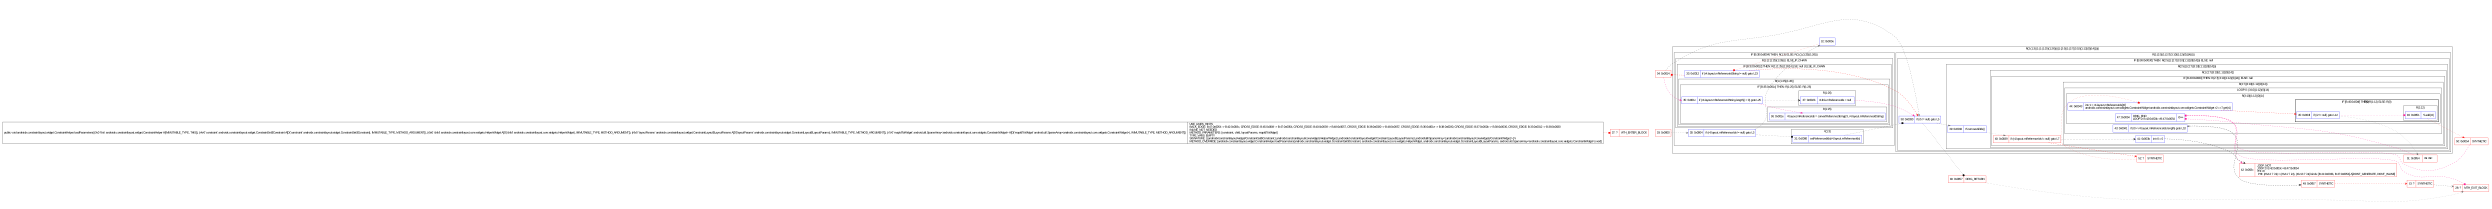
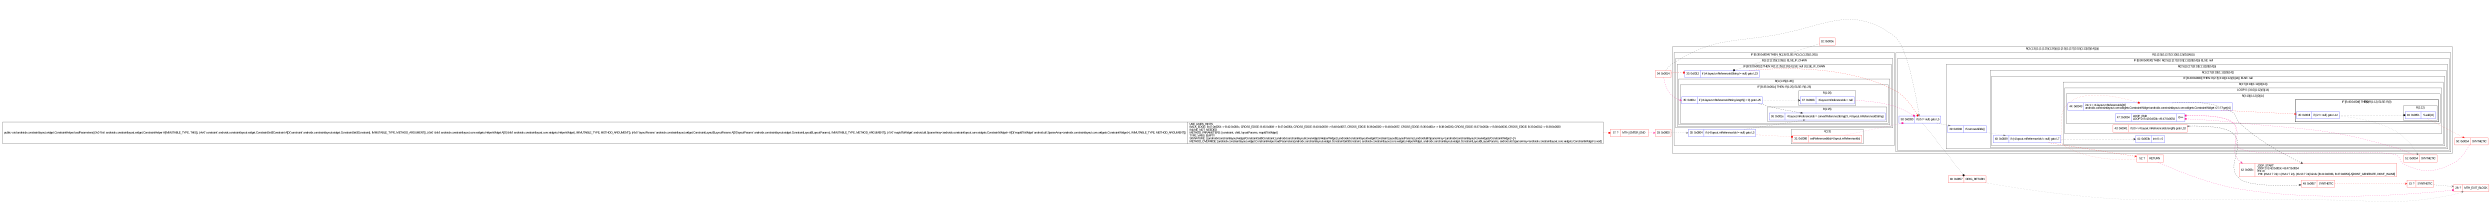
(1827, 42) -> (1827, 42)
(1777, 57) -> (1777, 57)
(1840, 73) -> (1840, 73)
(1679, 75) -> (1678, 73)
(1774, 81) -> (1774, 125)
(1835, 100) -> (1835, 100)
(1885, 104) -> (1885, 104)
(1779, 109) -> (1779, 109)
(2371, 115) -> (2371, 115)
(2140, 116) -> (2140, 116)
(2150, 128) -> (2150, 128)
(1873, 129) -> (1873, 129)
(1634, 133) -> (1634, 133)
none -> (1651, 133)
(1773, 136) -> (1773, 136)
(1827, 139) -> (1827, 139)
(2027, 139) -> (2027, 139)
(2203, 143) -> (2237, 119)
(2155, 158) -> (2155, 158)
(2428, 158) -> (2428, 158)
(2313, 160) -> (2302, 195)
(2264, 166) -> (2265, 166)
